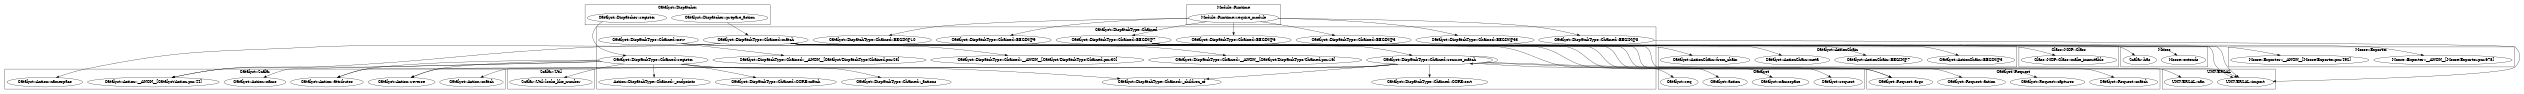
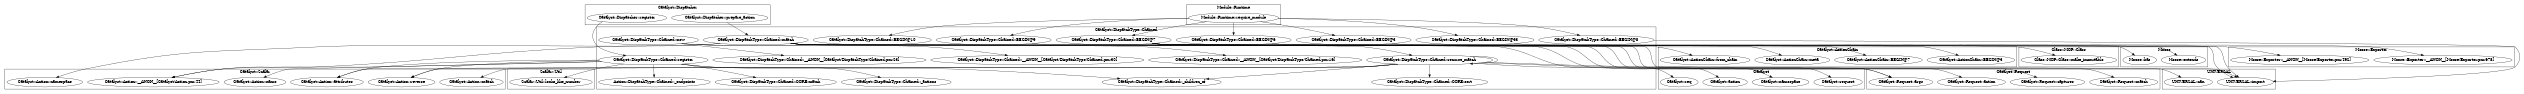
(2140, 60) -> (2140, 60)
